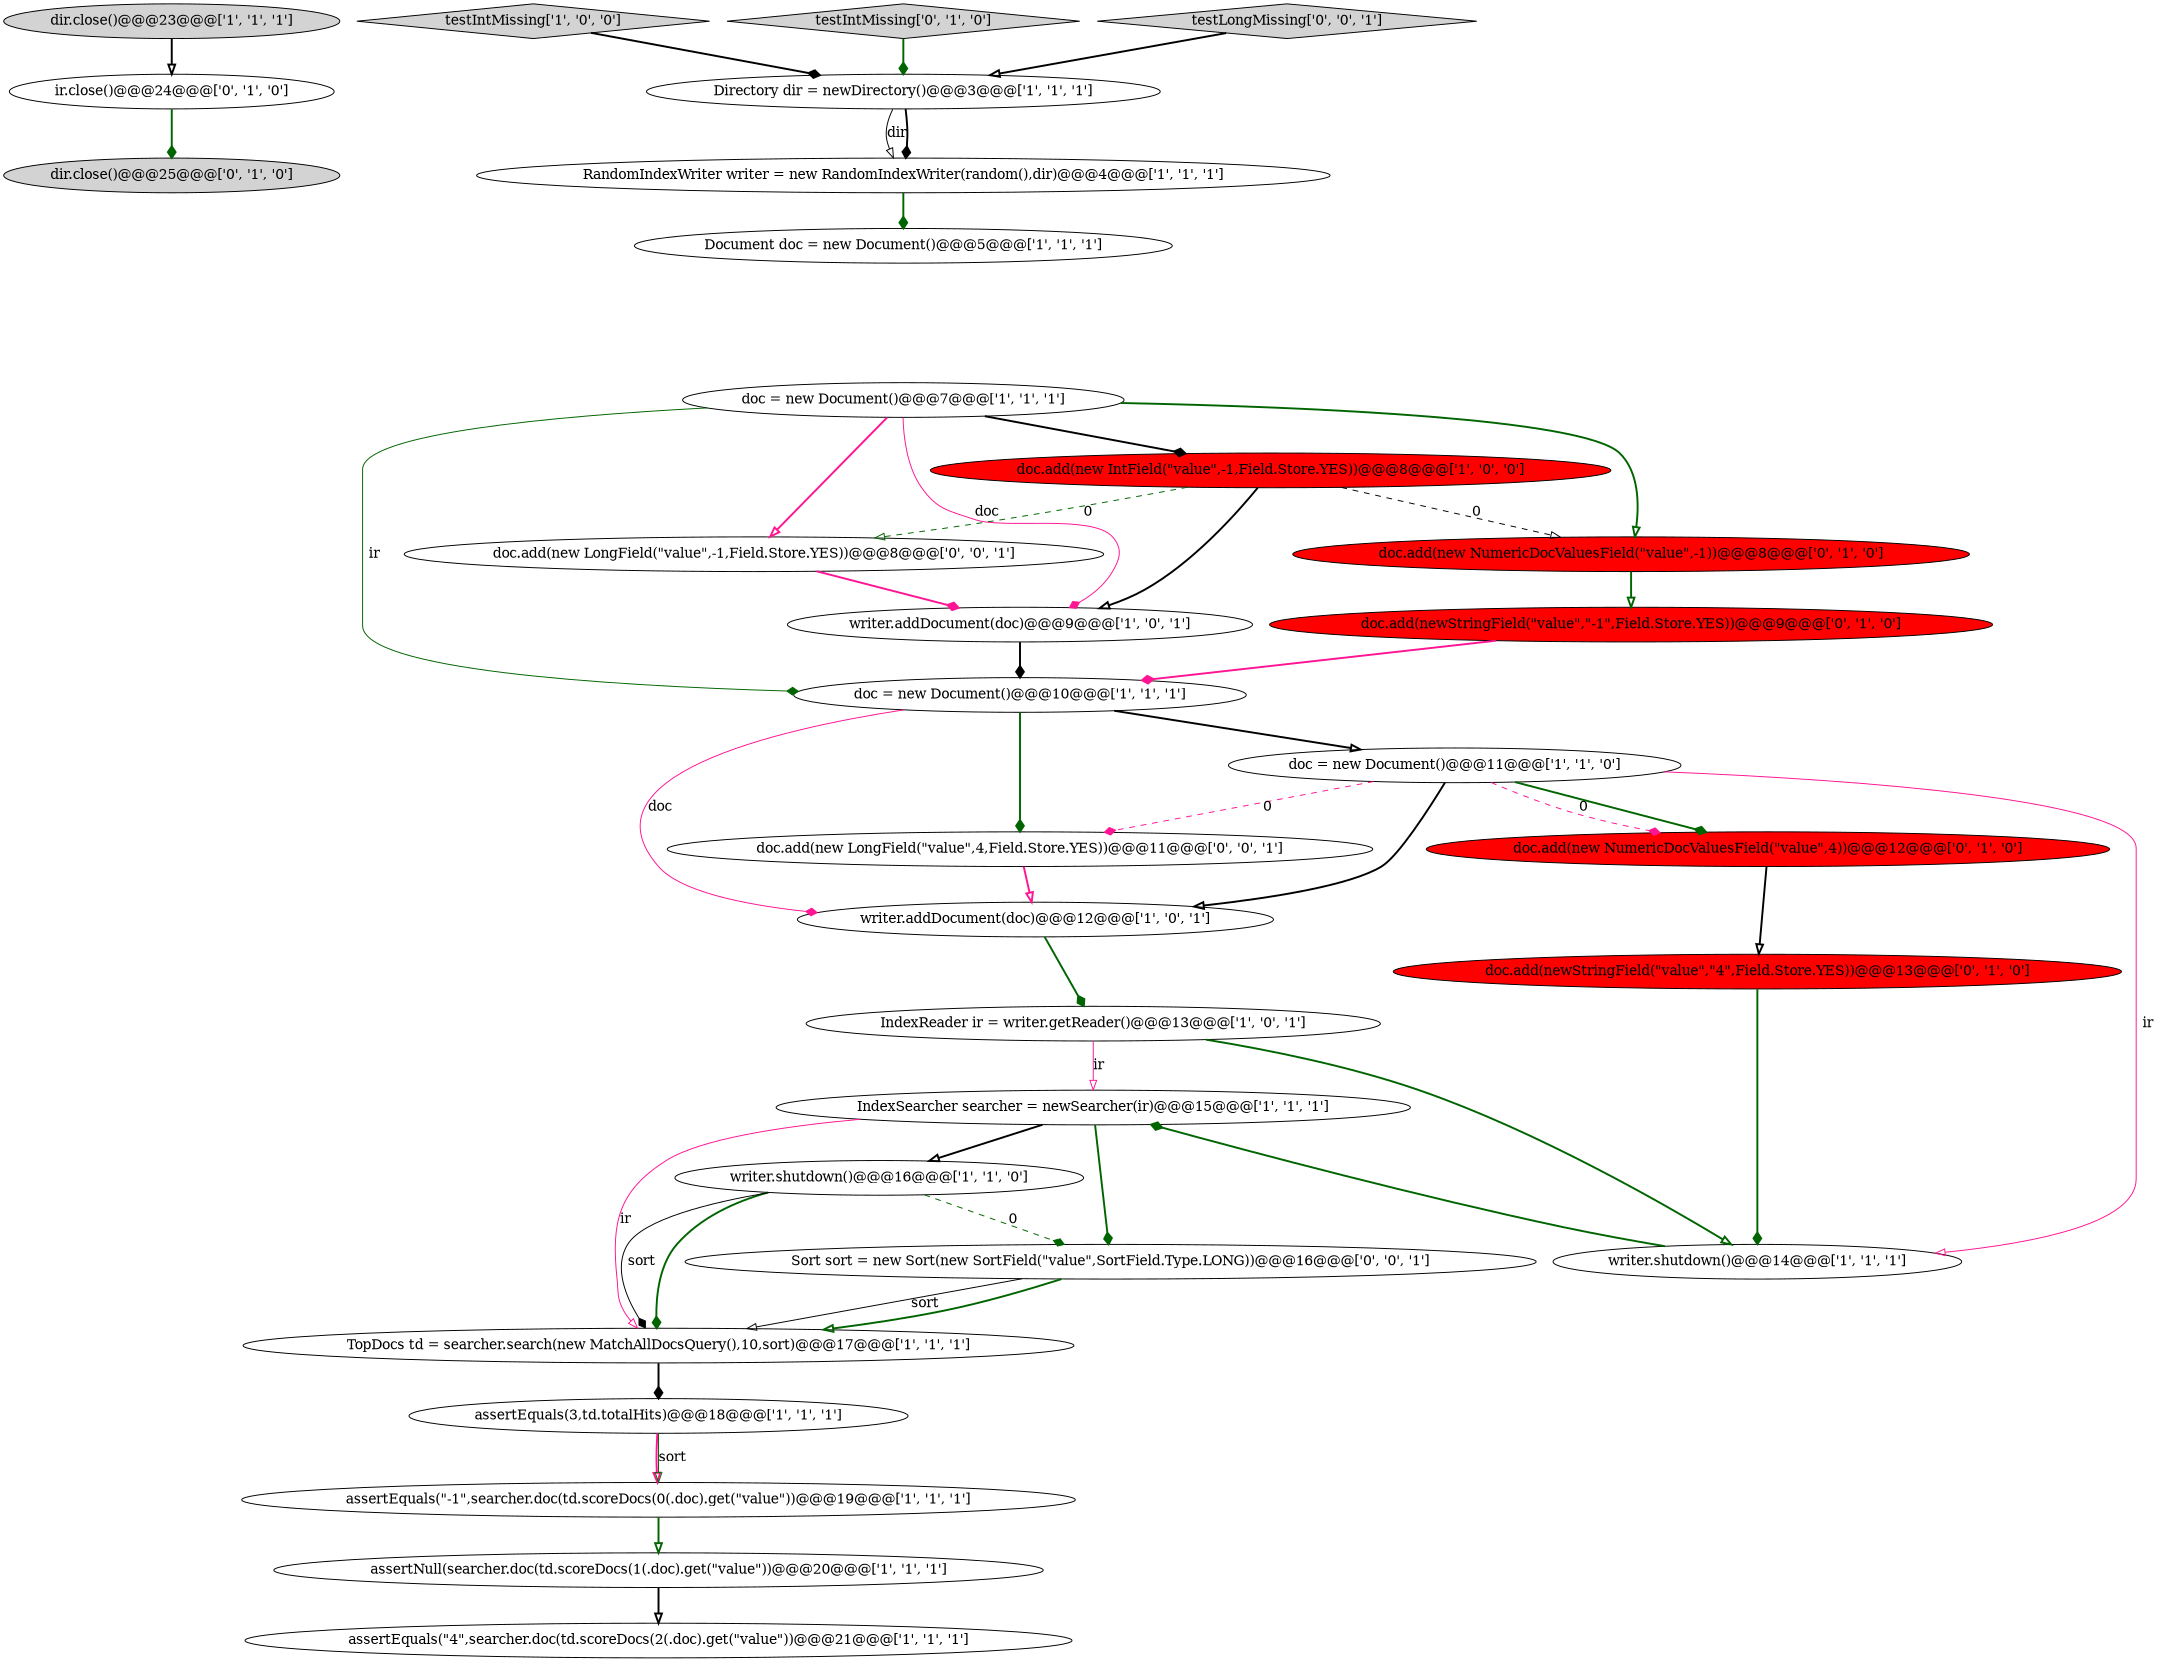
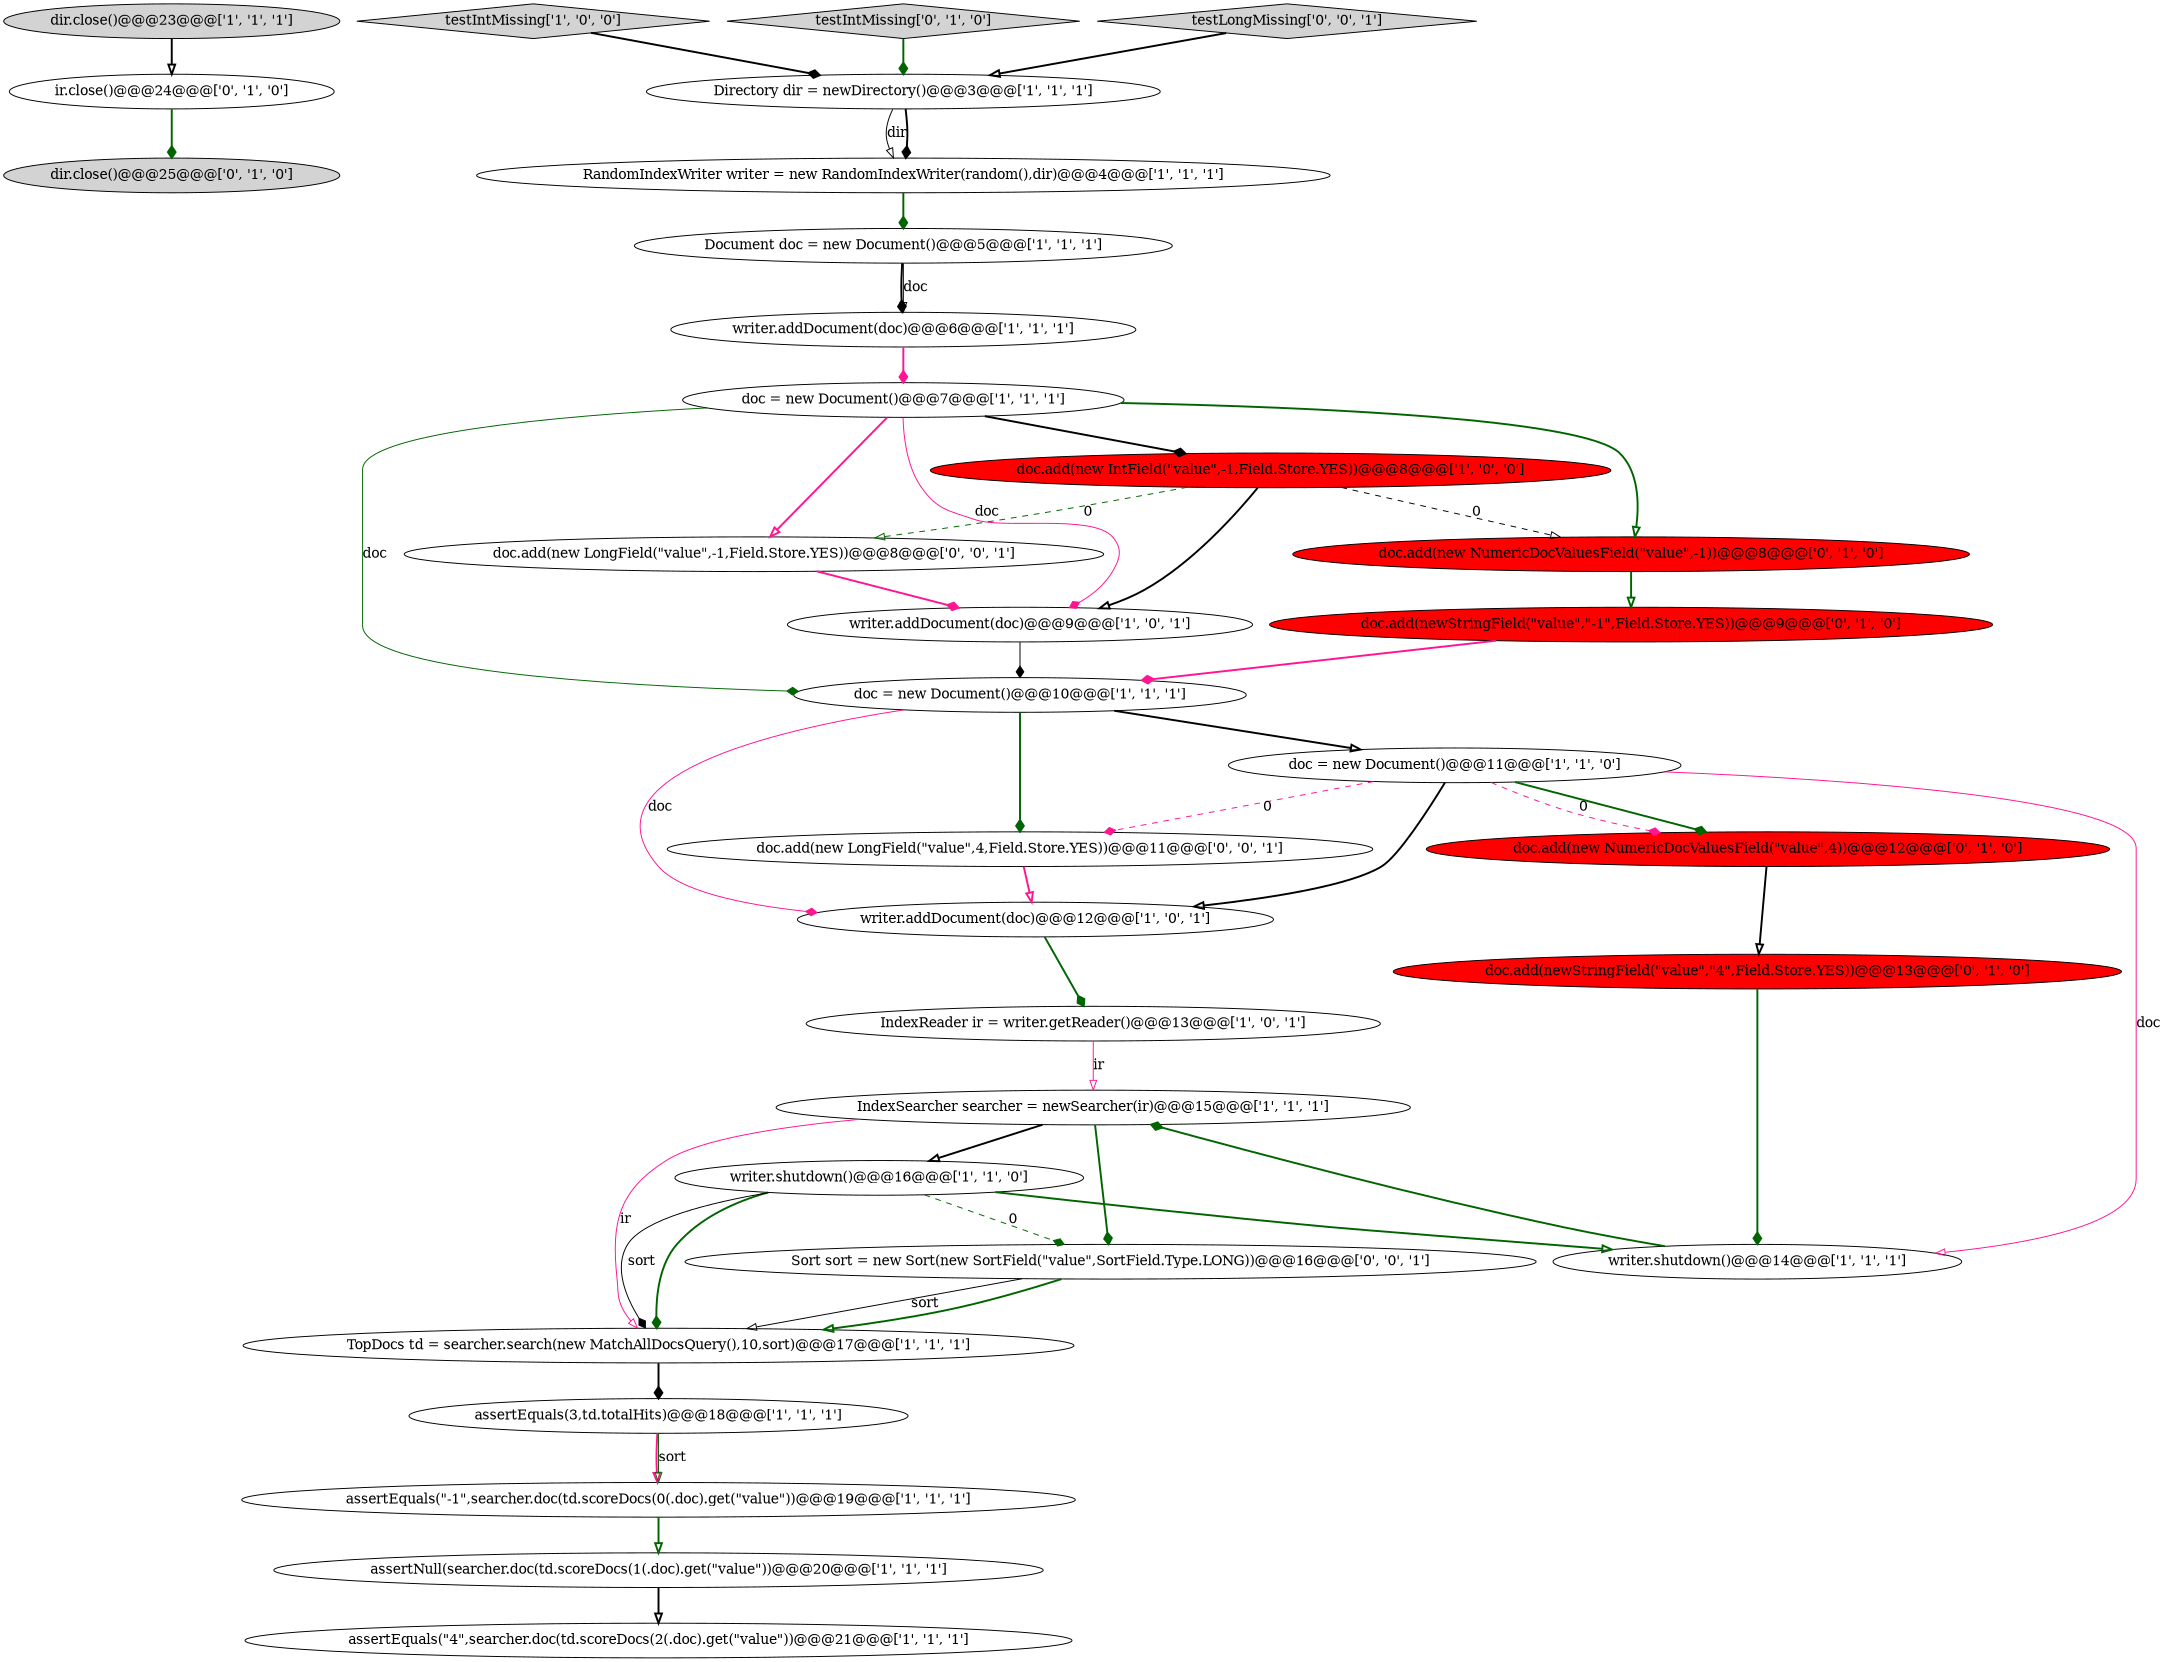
none -> (903, 330)
(375, 554) -> (375, 554)
(1020, 654) -> (1020, 654)
(2148, 1024) -> (2148, 1024)
(1475, 1112) -> (1299, 1224)
